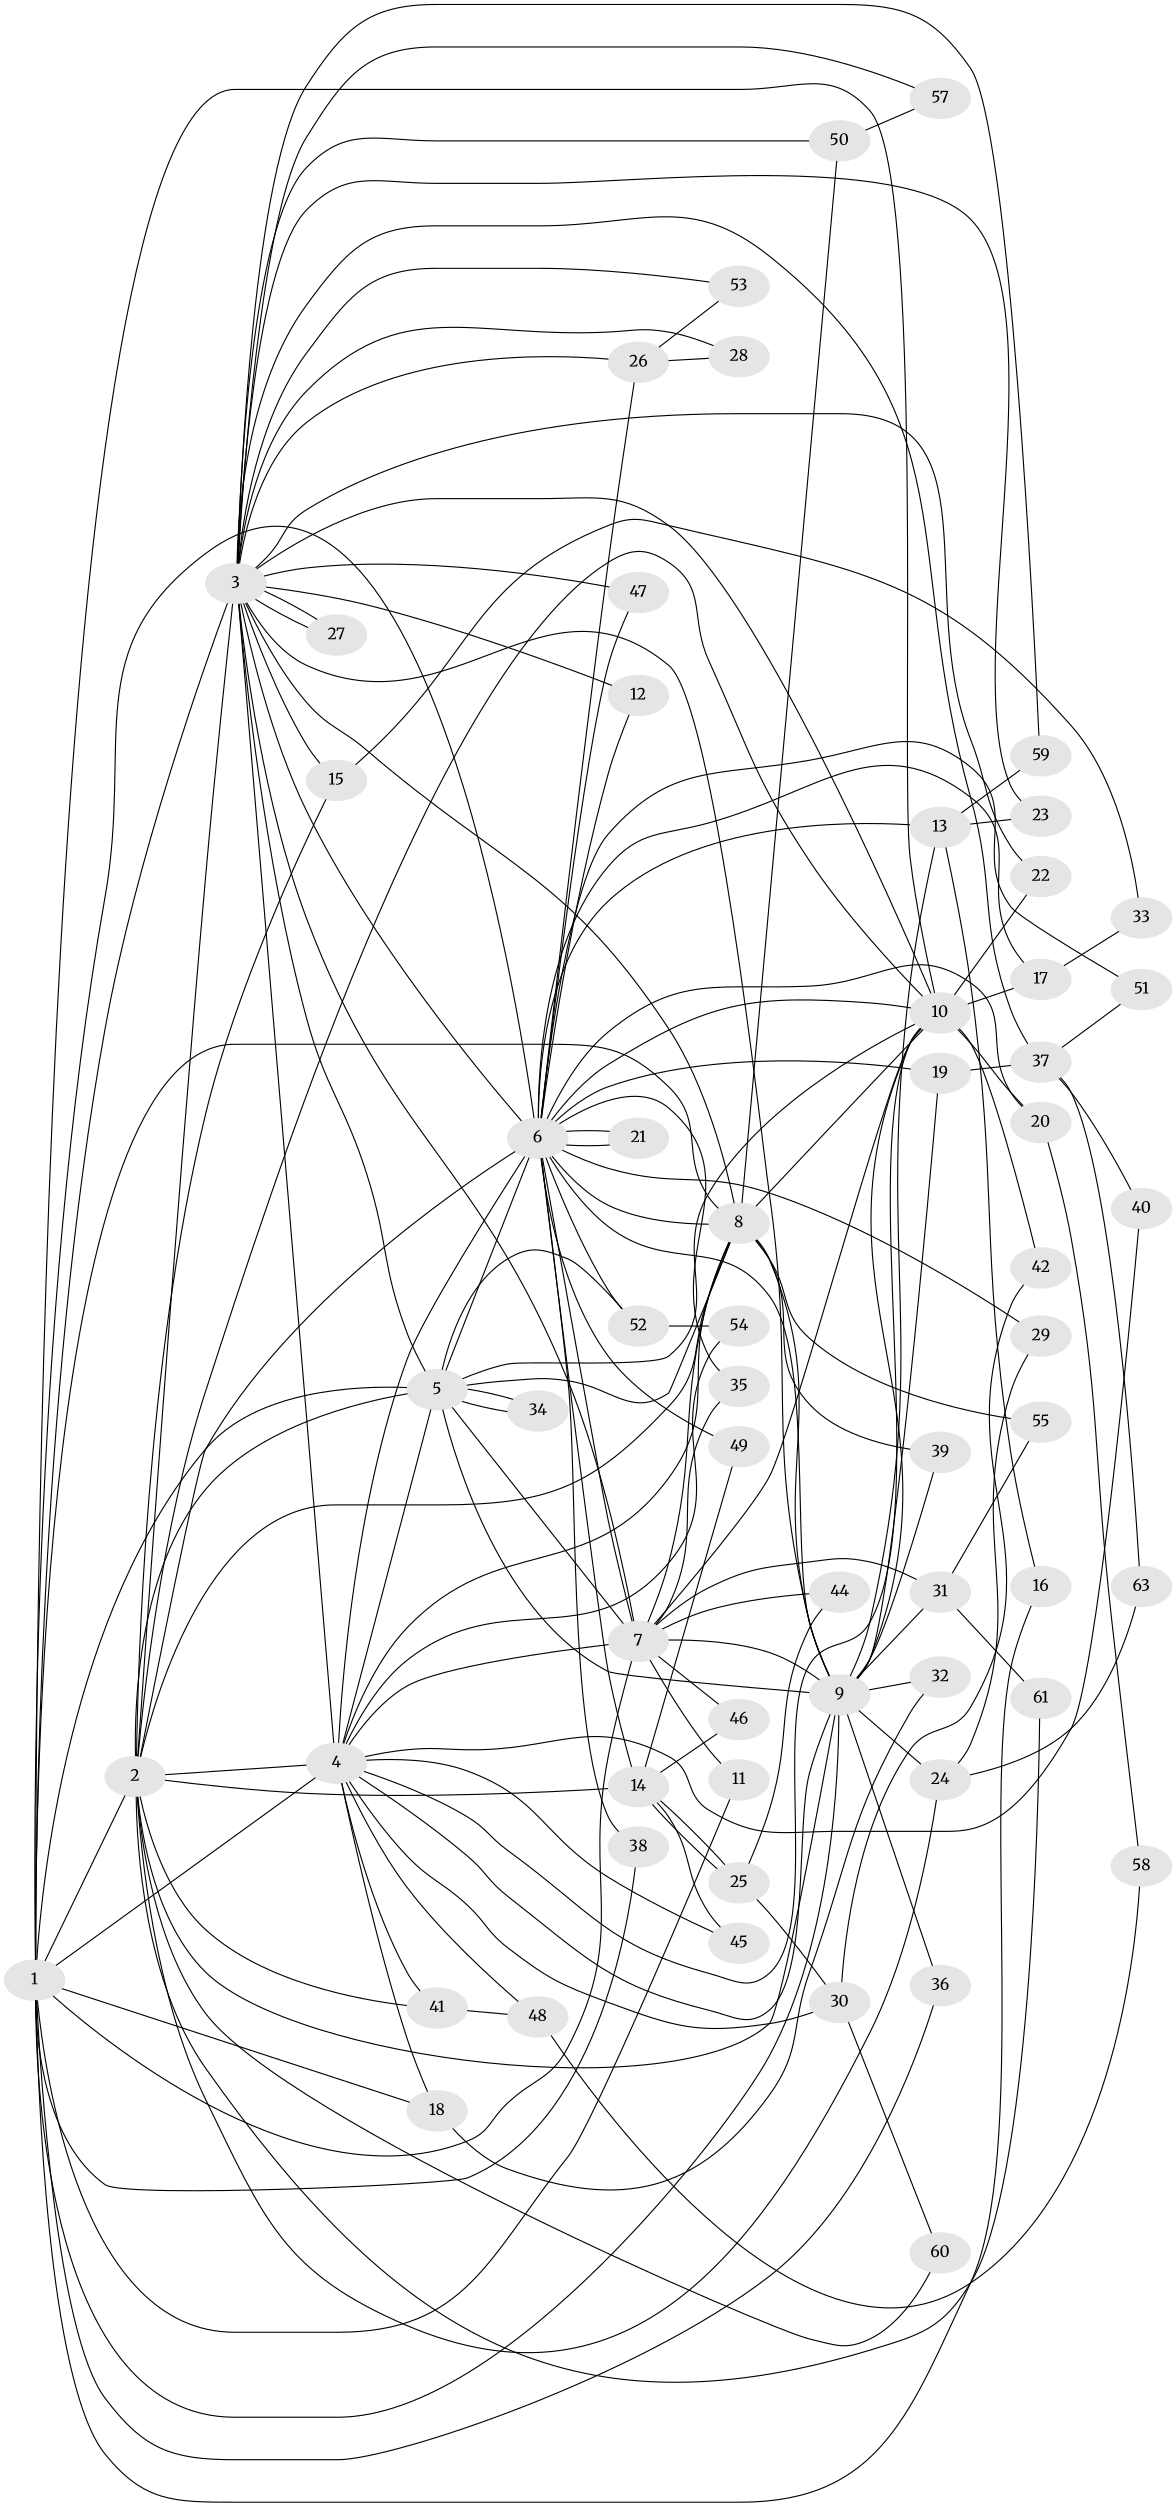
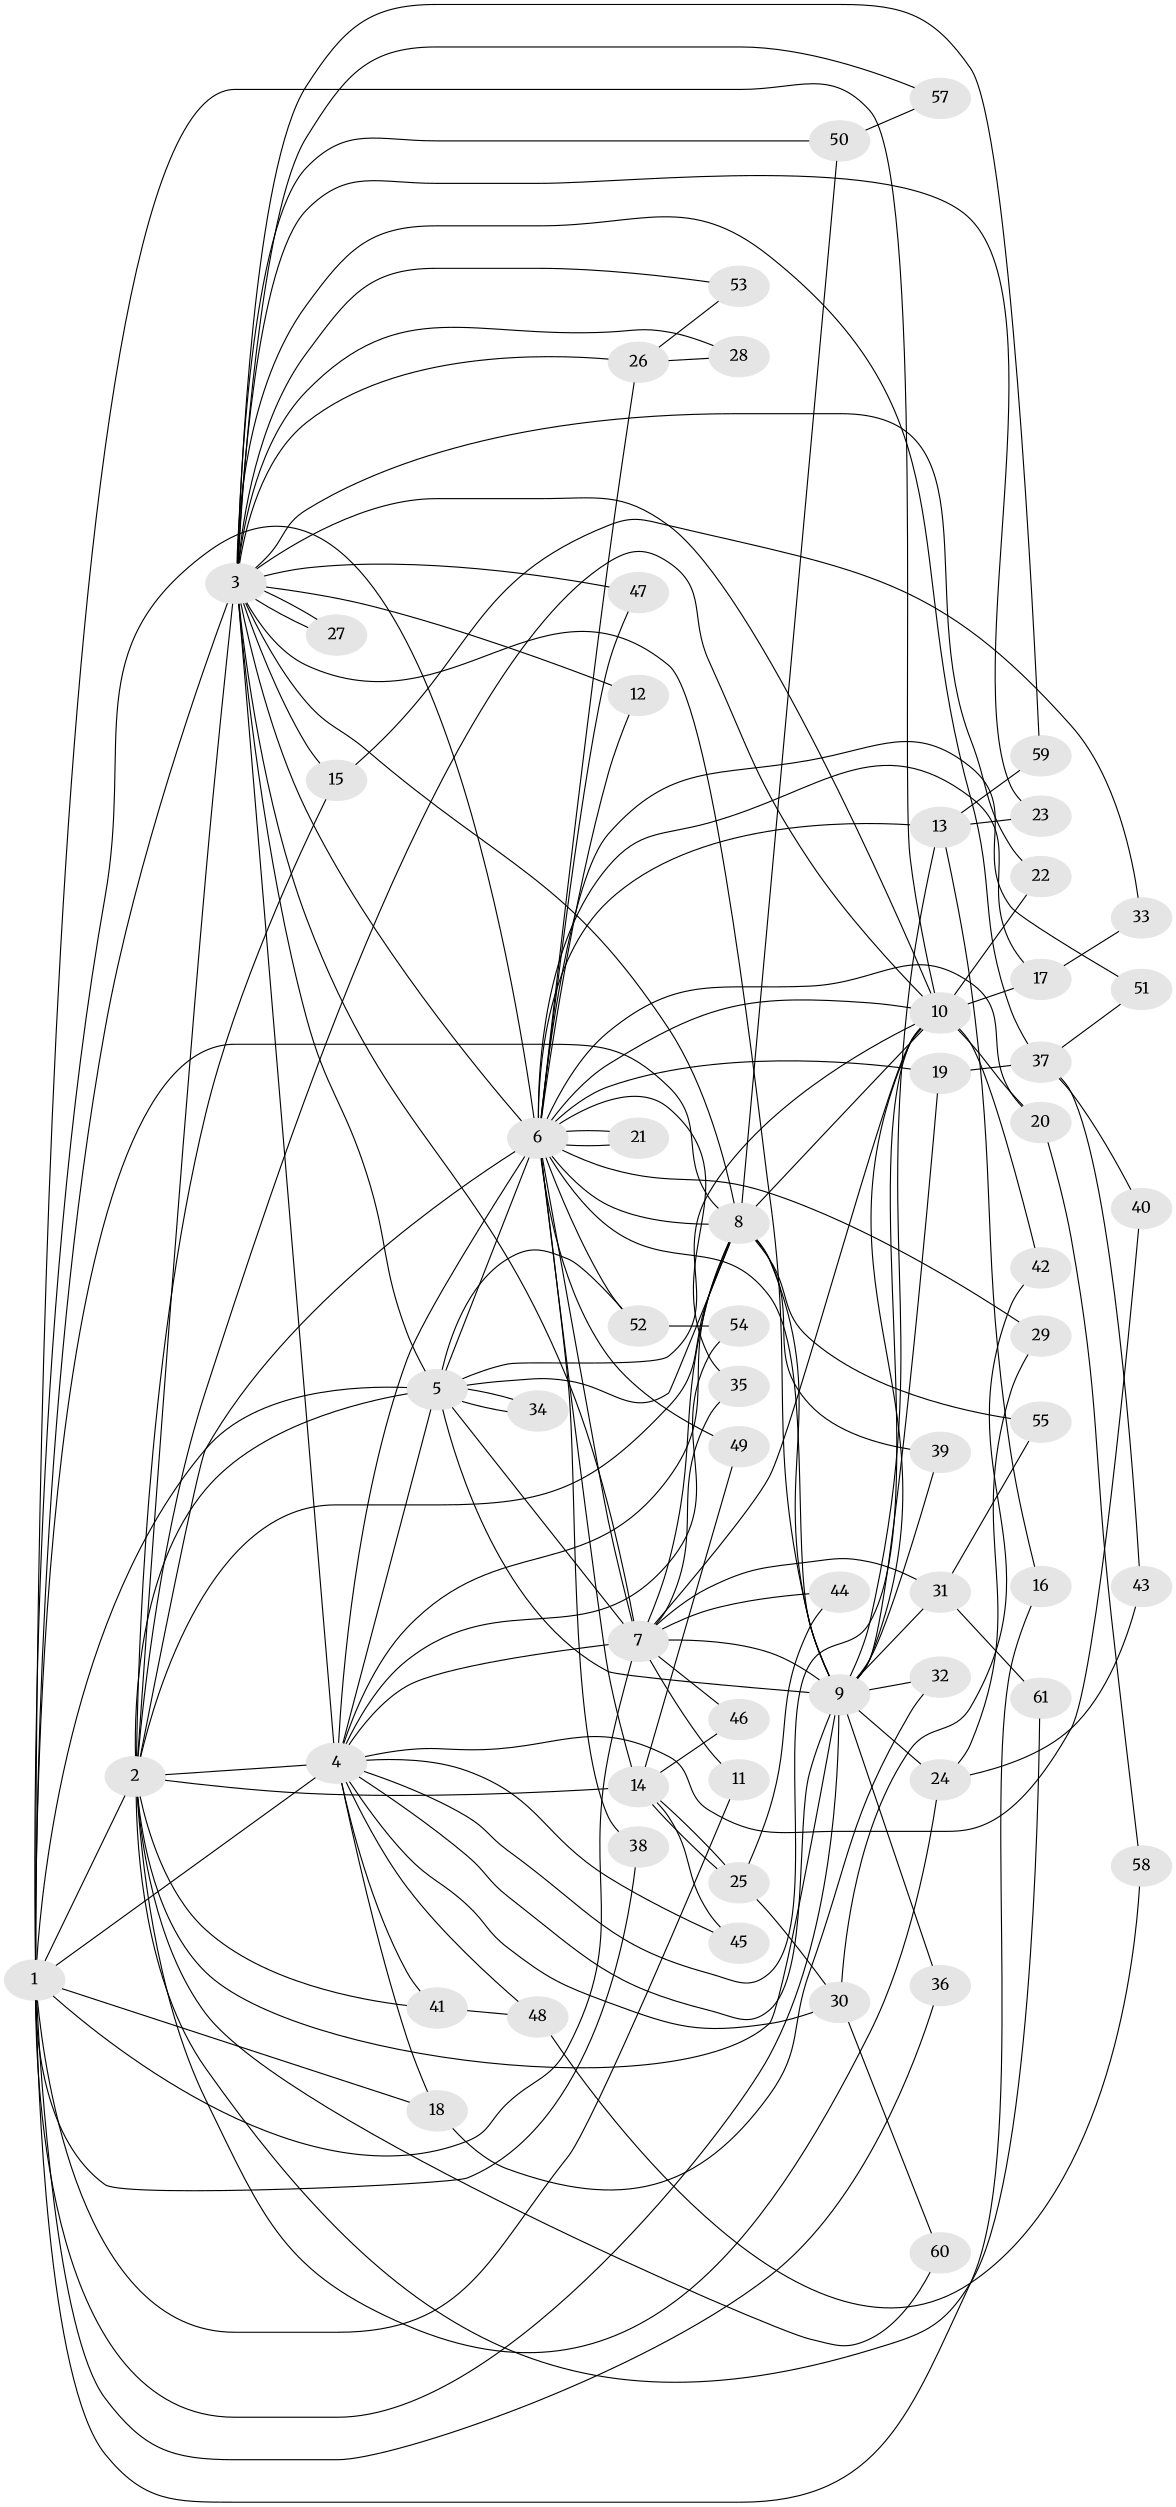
(1142, 1587) -> (1142, 1587)
